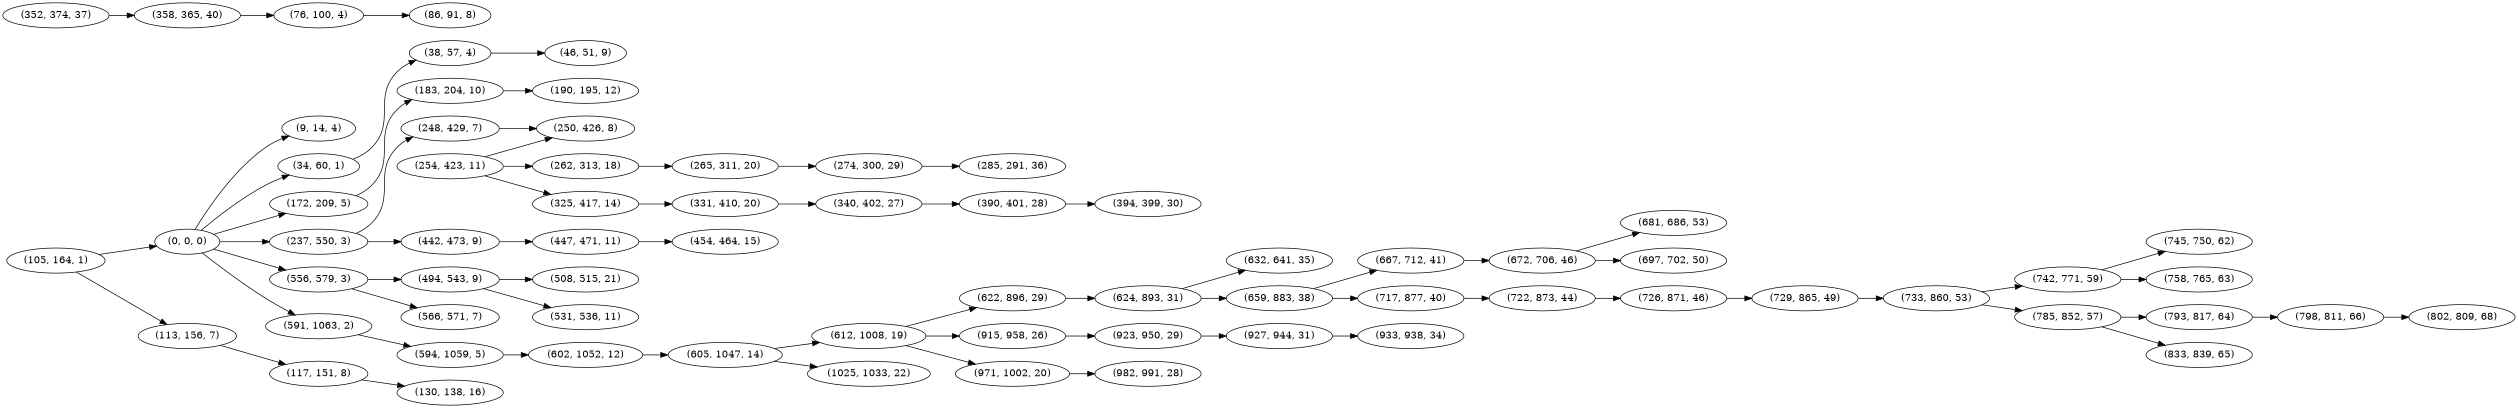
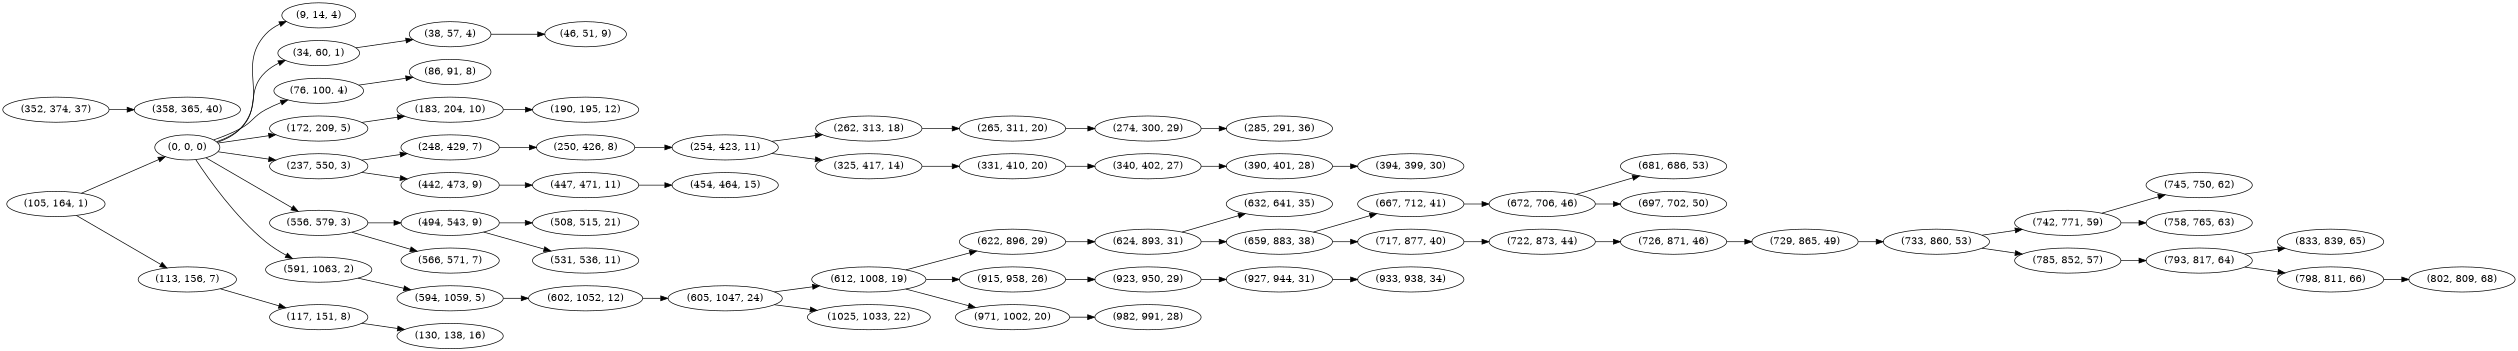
(254, 15) -> (253, 119)
(515, 148) -> (650, 147)
(2130, 335) -> (2261, 252)
(725, 355) -> (725, 298)
